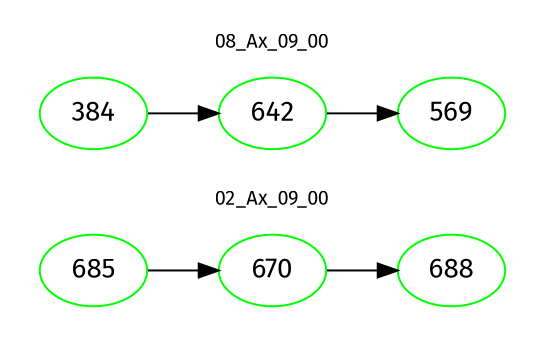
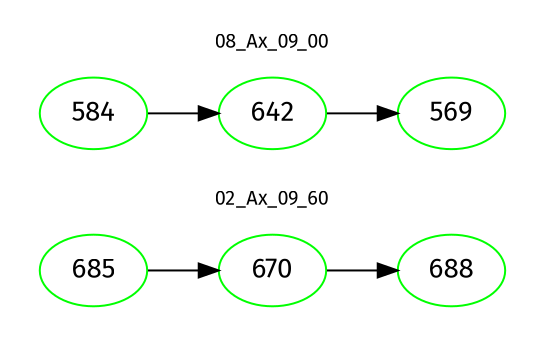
(93, 113) -> (93, 113)
(272, 200) -> (272, 200)
